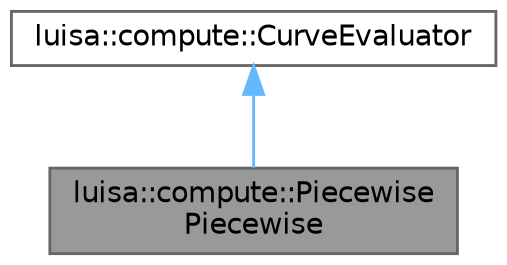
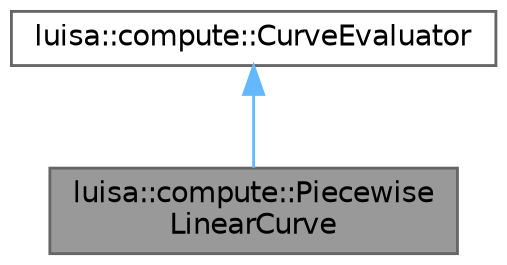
(254, 211) -> (254, 211)
